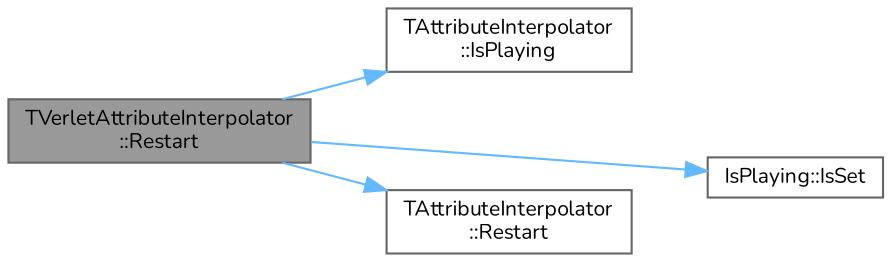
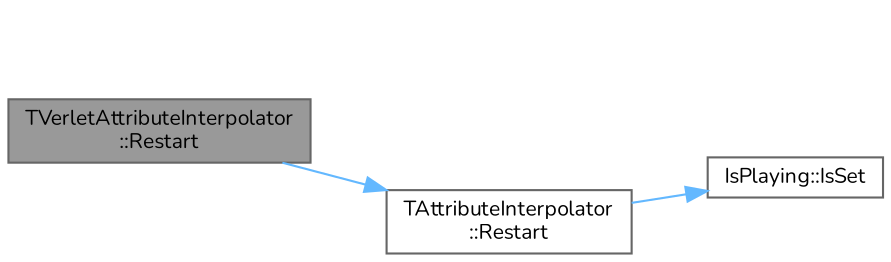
(509, 40) -> none
(498, 156) -> (659, 199)
